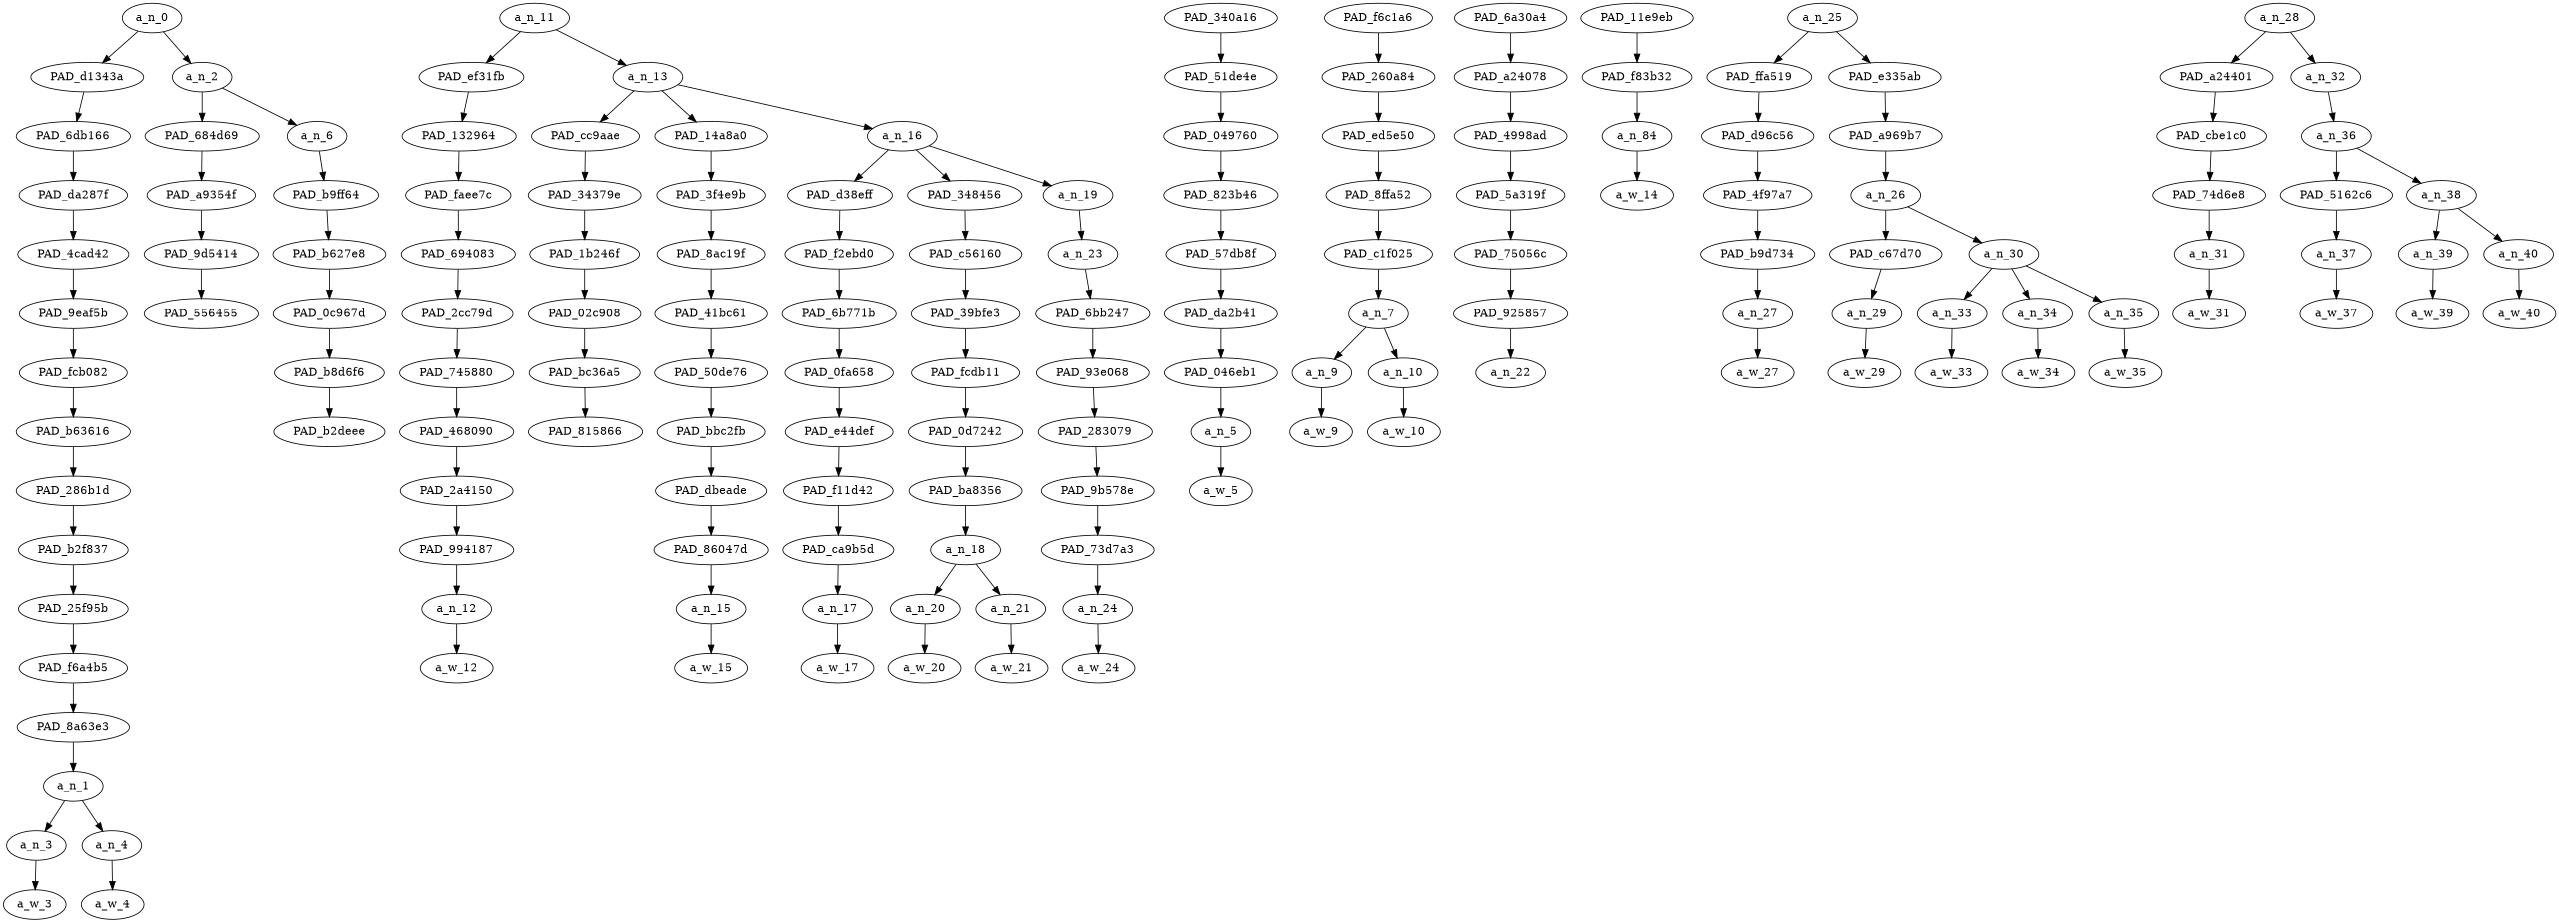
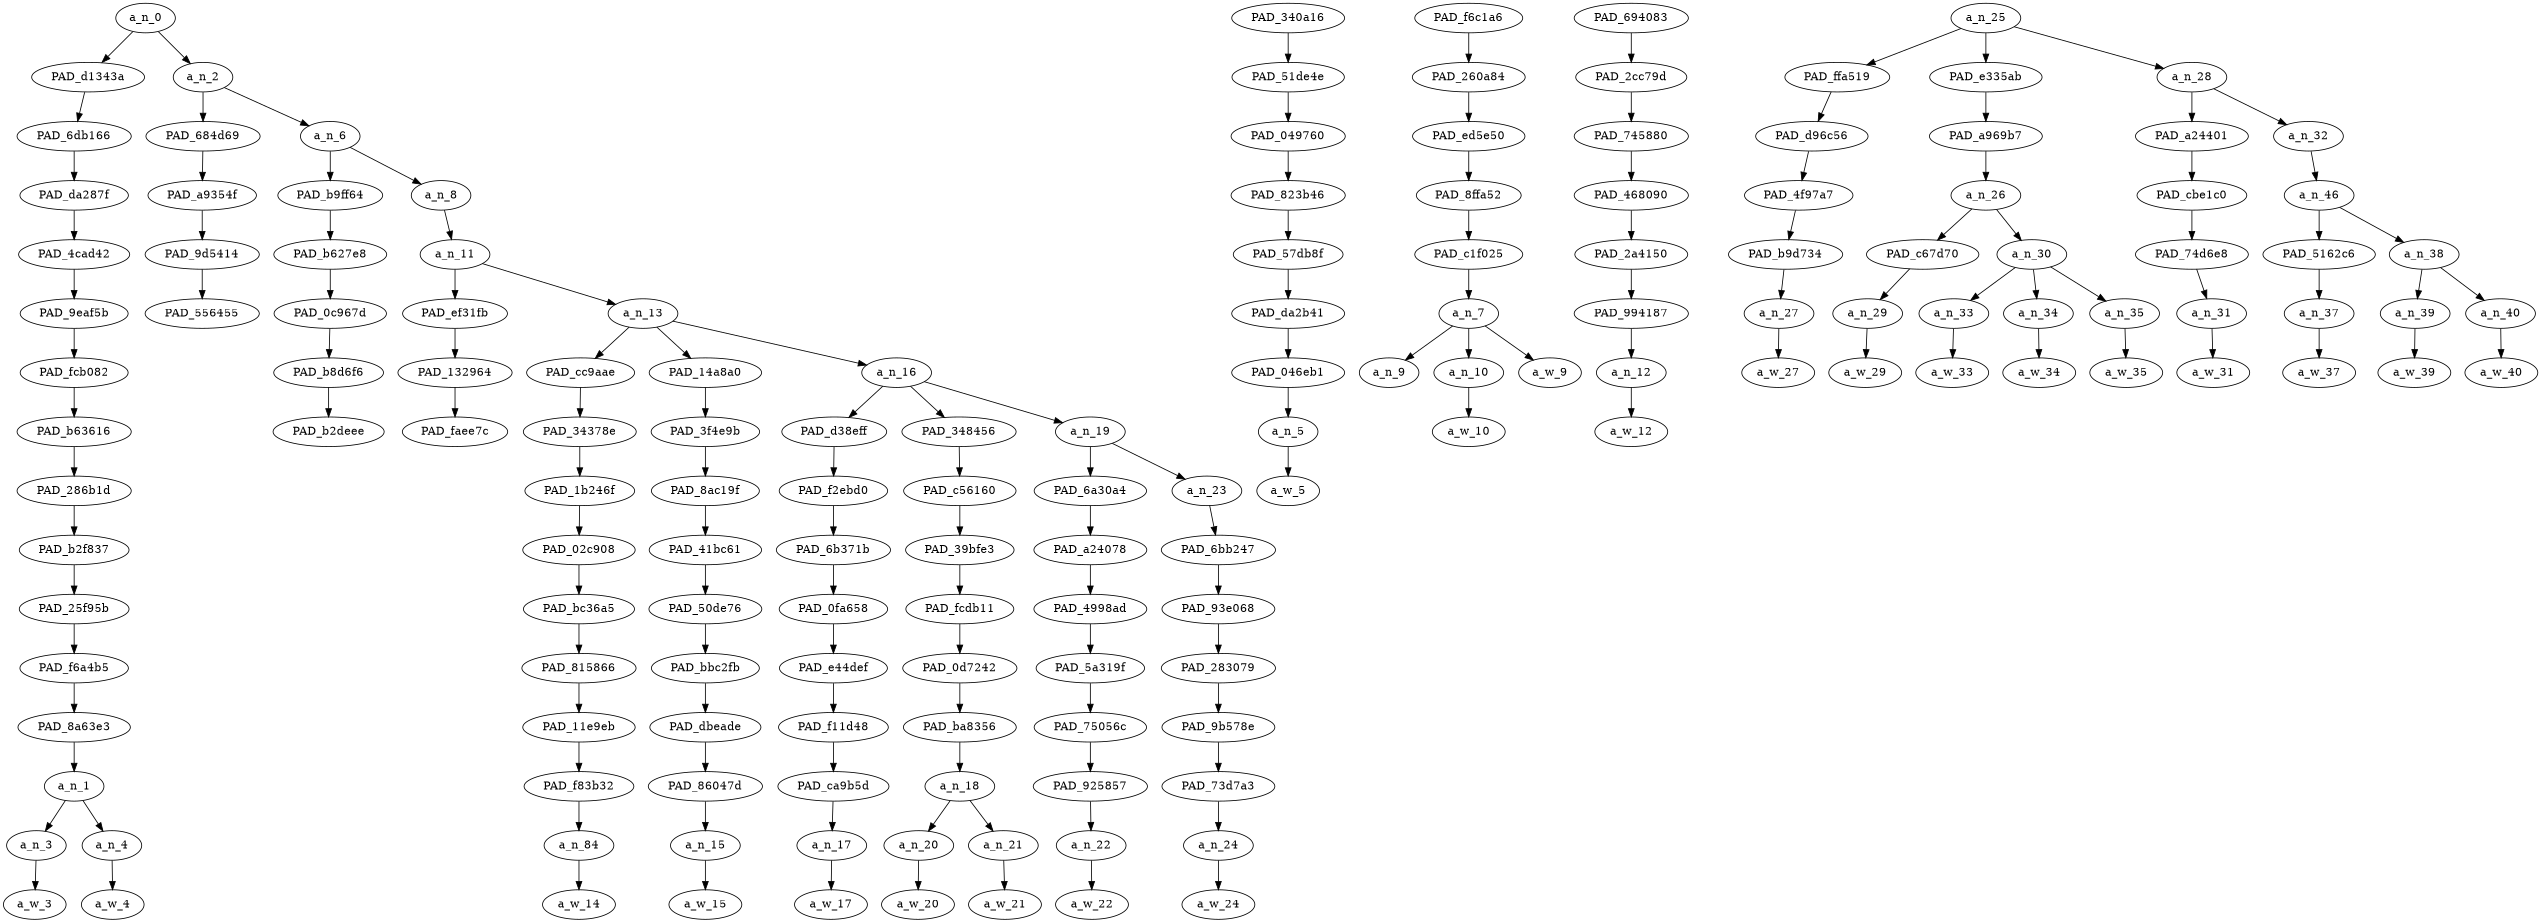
none -> (2085, 46)
(2336, 136) -> (2319, 195)
none -> (441, 195)
(585, 195) -> (580, 432)
(458, 221) -> none
(839, 314) -> (833, 550)
(1321, 398) -> (1506, 341)
none -> (1090, 457)
(838, 491) -> (833, 727)
none -> (579, 694)
none -> (1092, 905)
